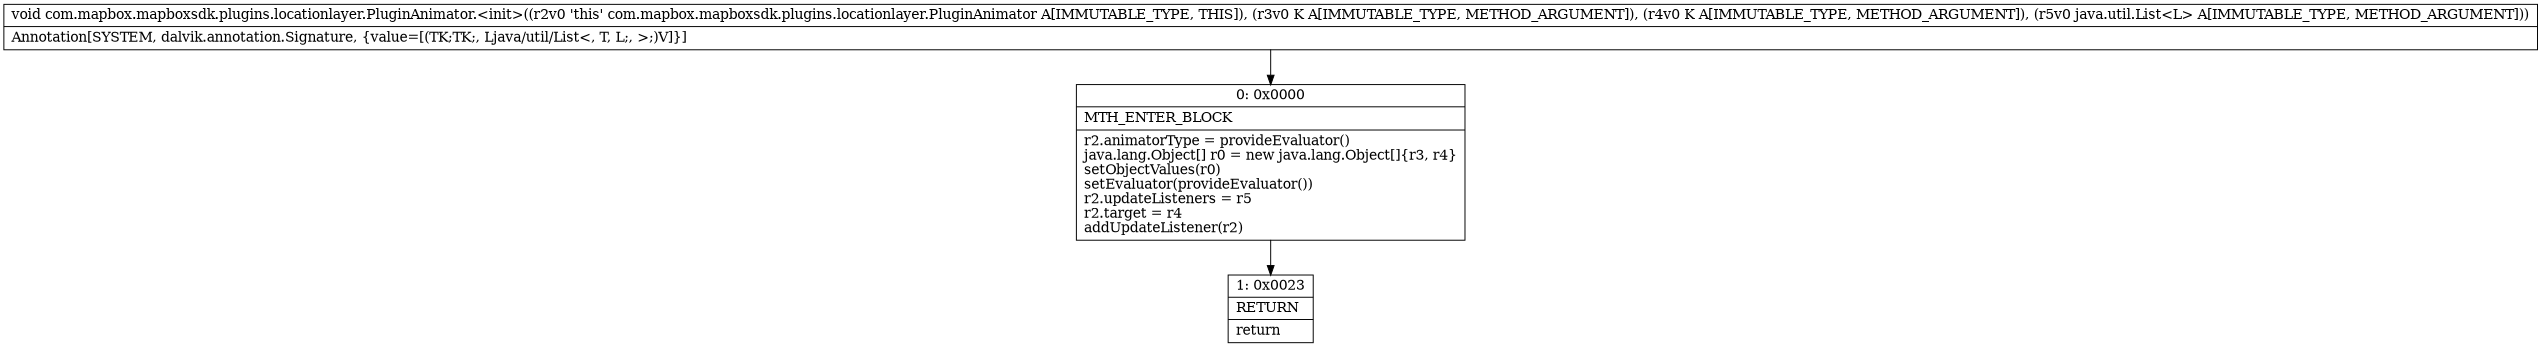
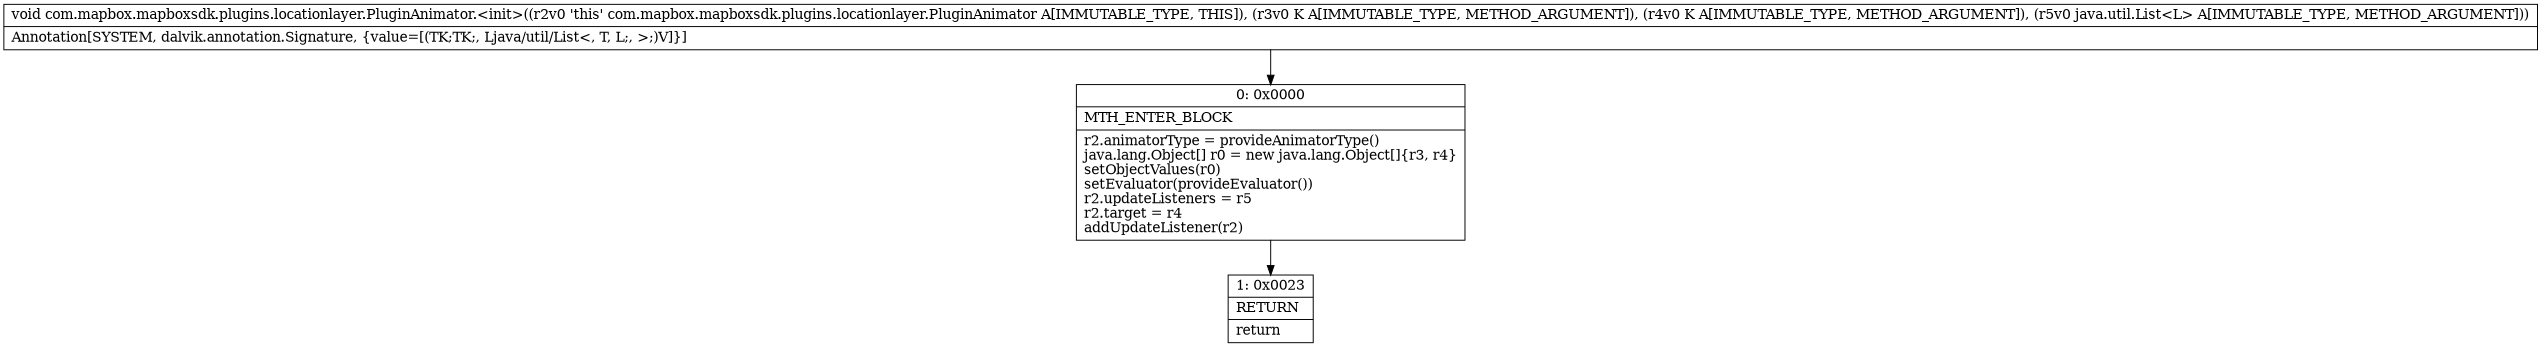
(1217, 141) -> (1232, 141)
